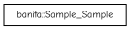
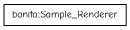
(65, 15) -> (65, 15)
